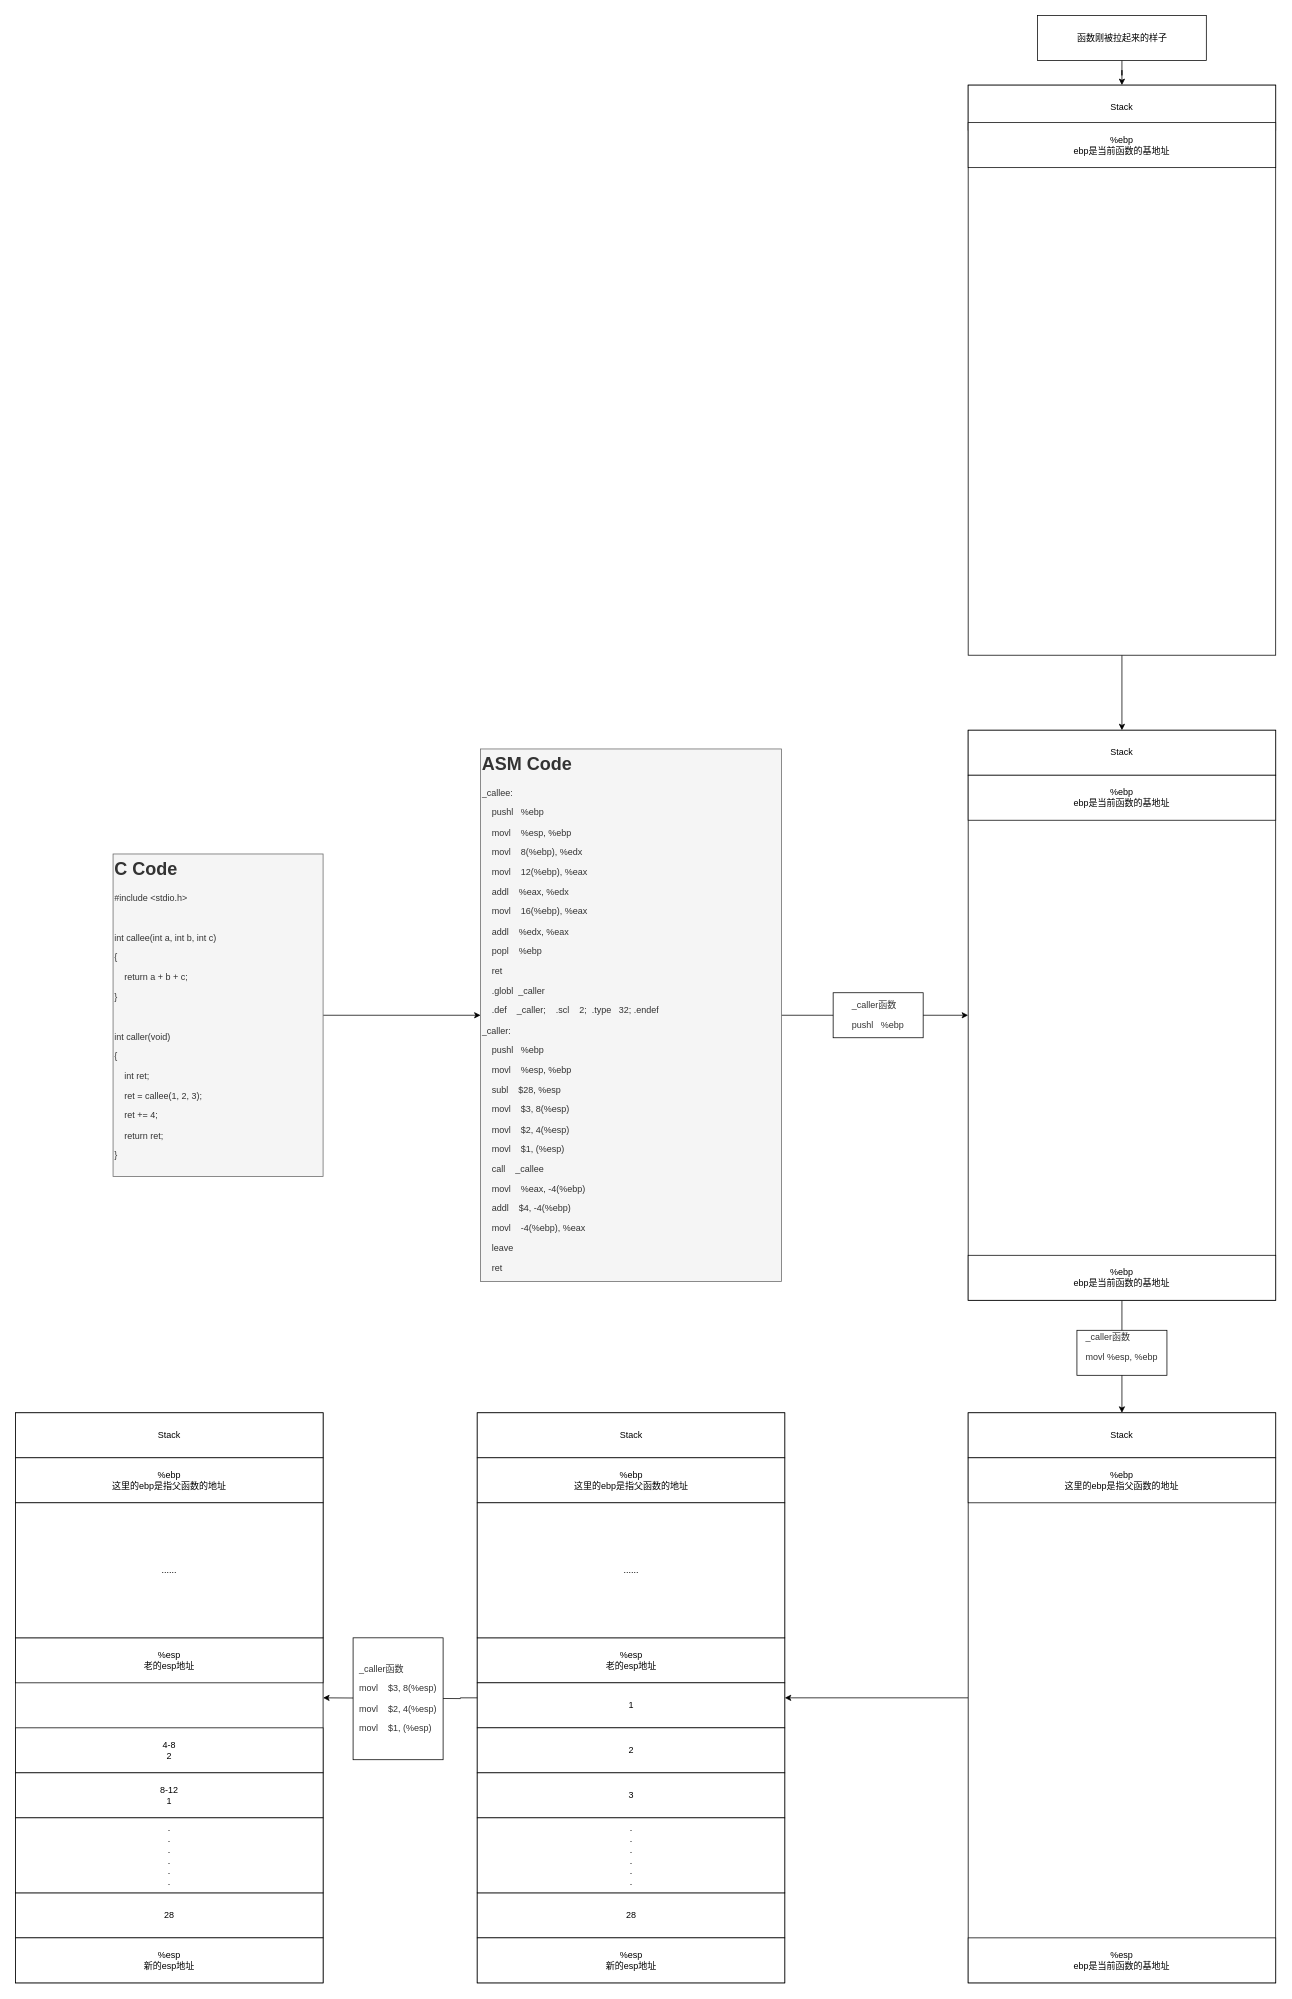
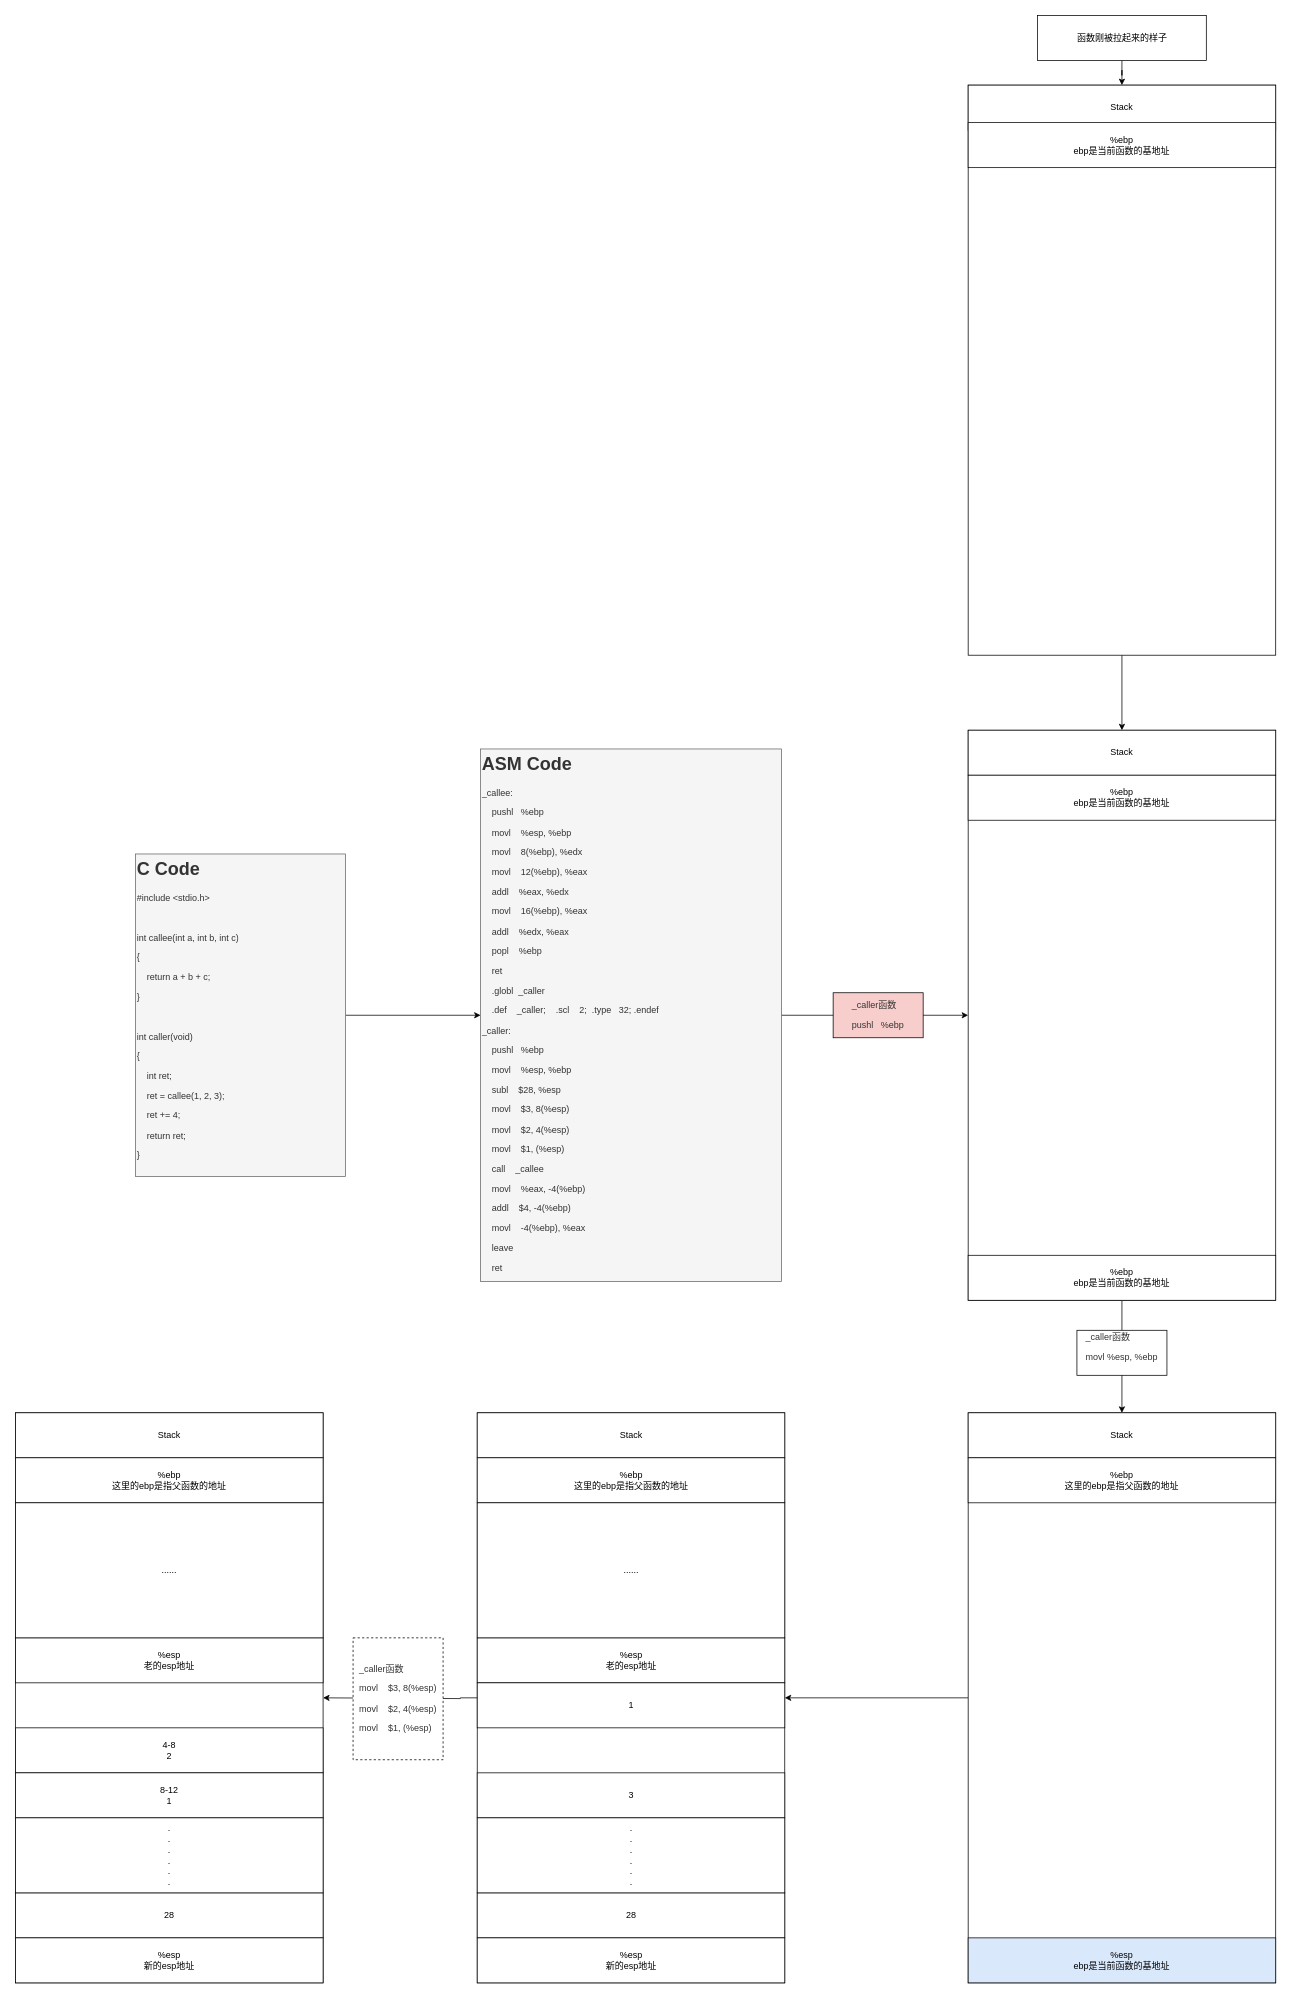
(218, 1015) -> (240, 1015)
(878, 1015) -> (878, 1015)
(398, 1699) -> (398, 1699)
(631, 1750) -> none
(1122, 1960) -> (1122, 1960)
